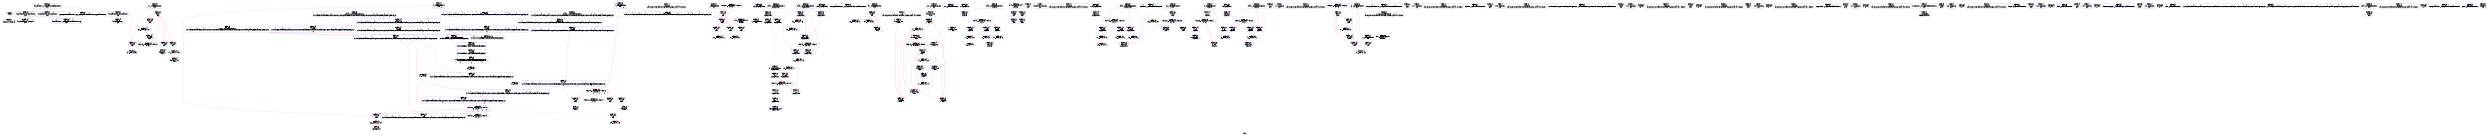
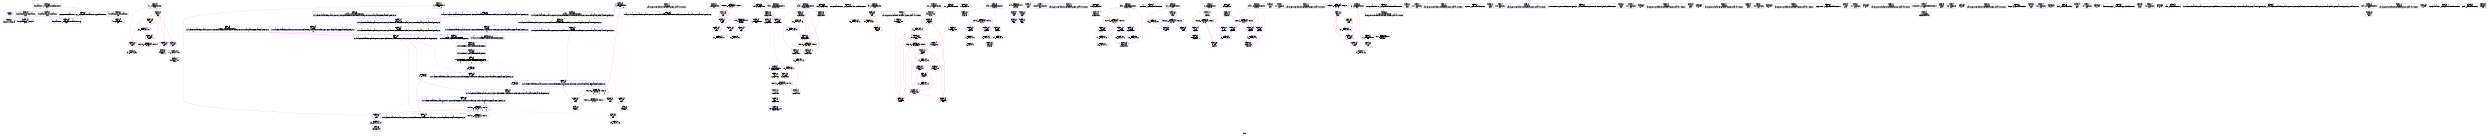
(1227, 7) -> (1227, 7)
